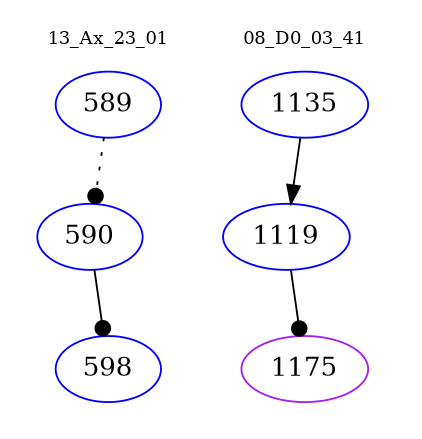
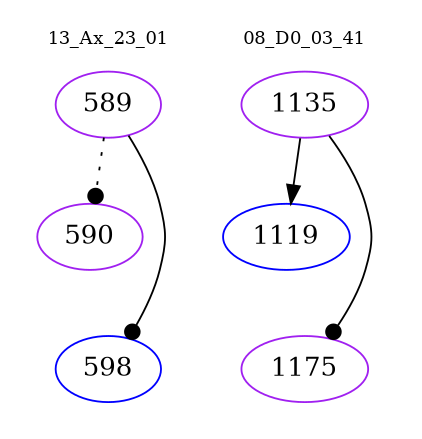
(108, 105) -> (108, 105)
(305, 105) -> (305, 105)
(90, 237) -> (90, 237)
(98, 295) -> (165, 229)
(295, 296) -> (371, 229)
